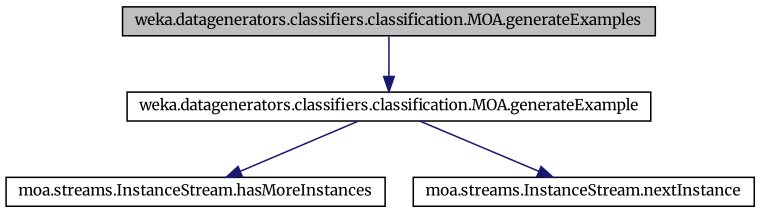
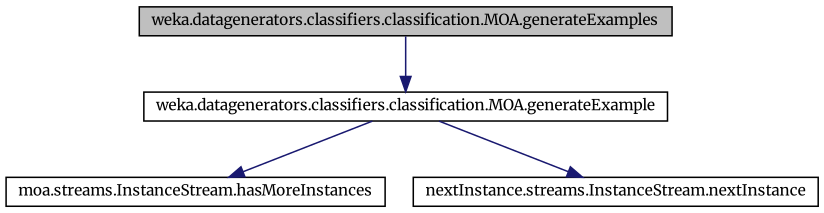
(584, 192) -> (616, 192)
